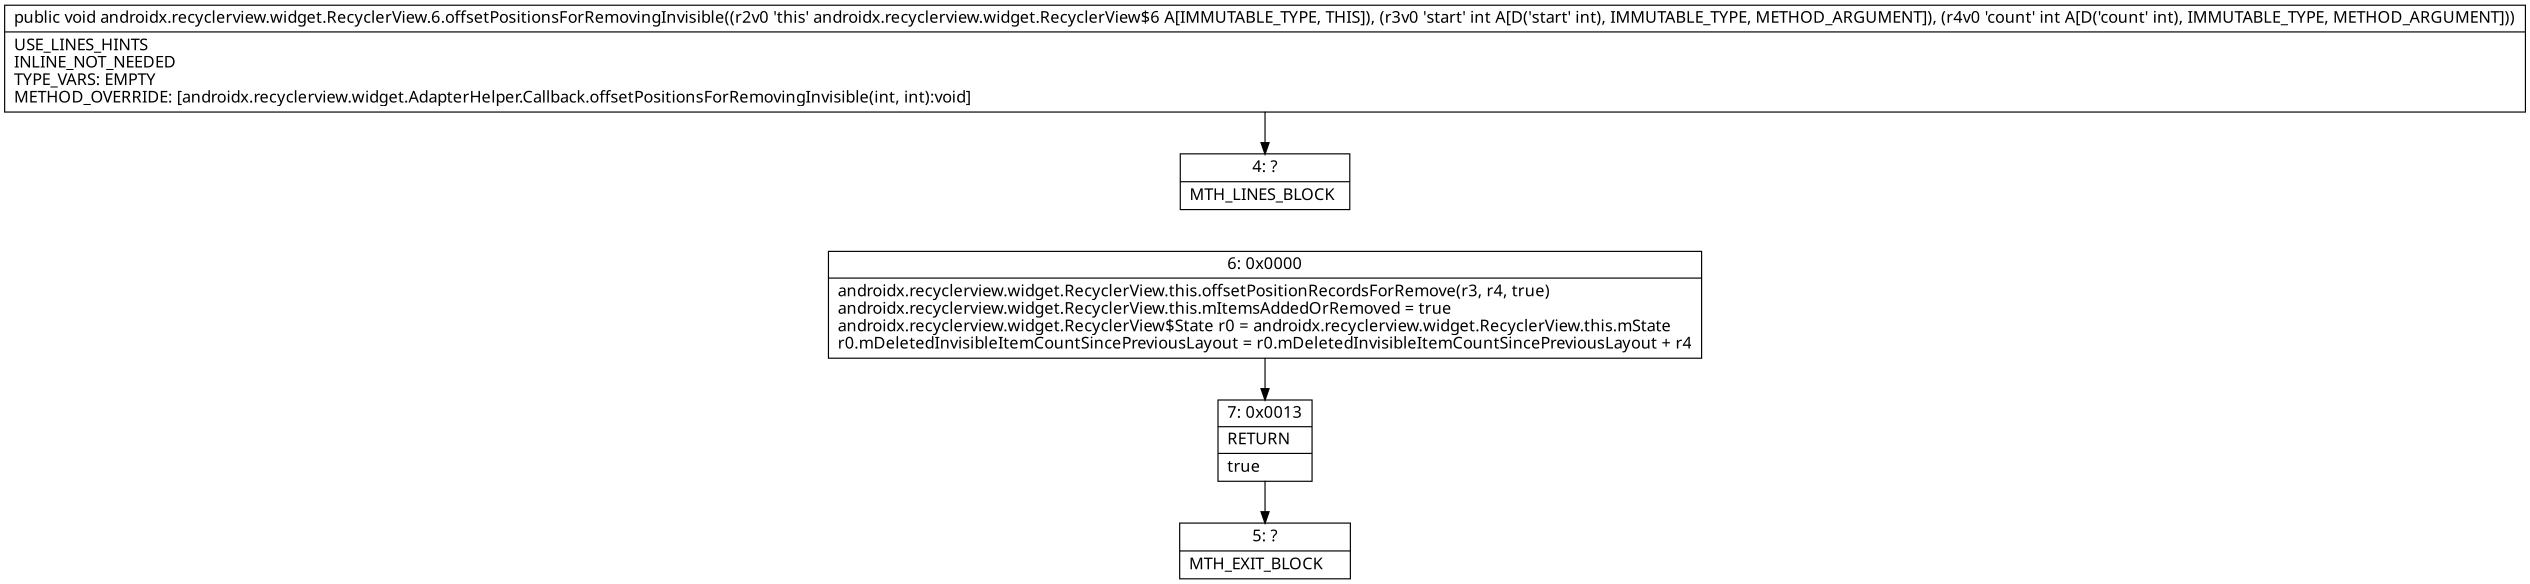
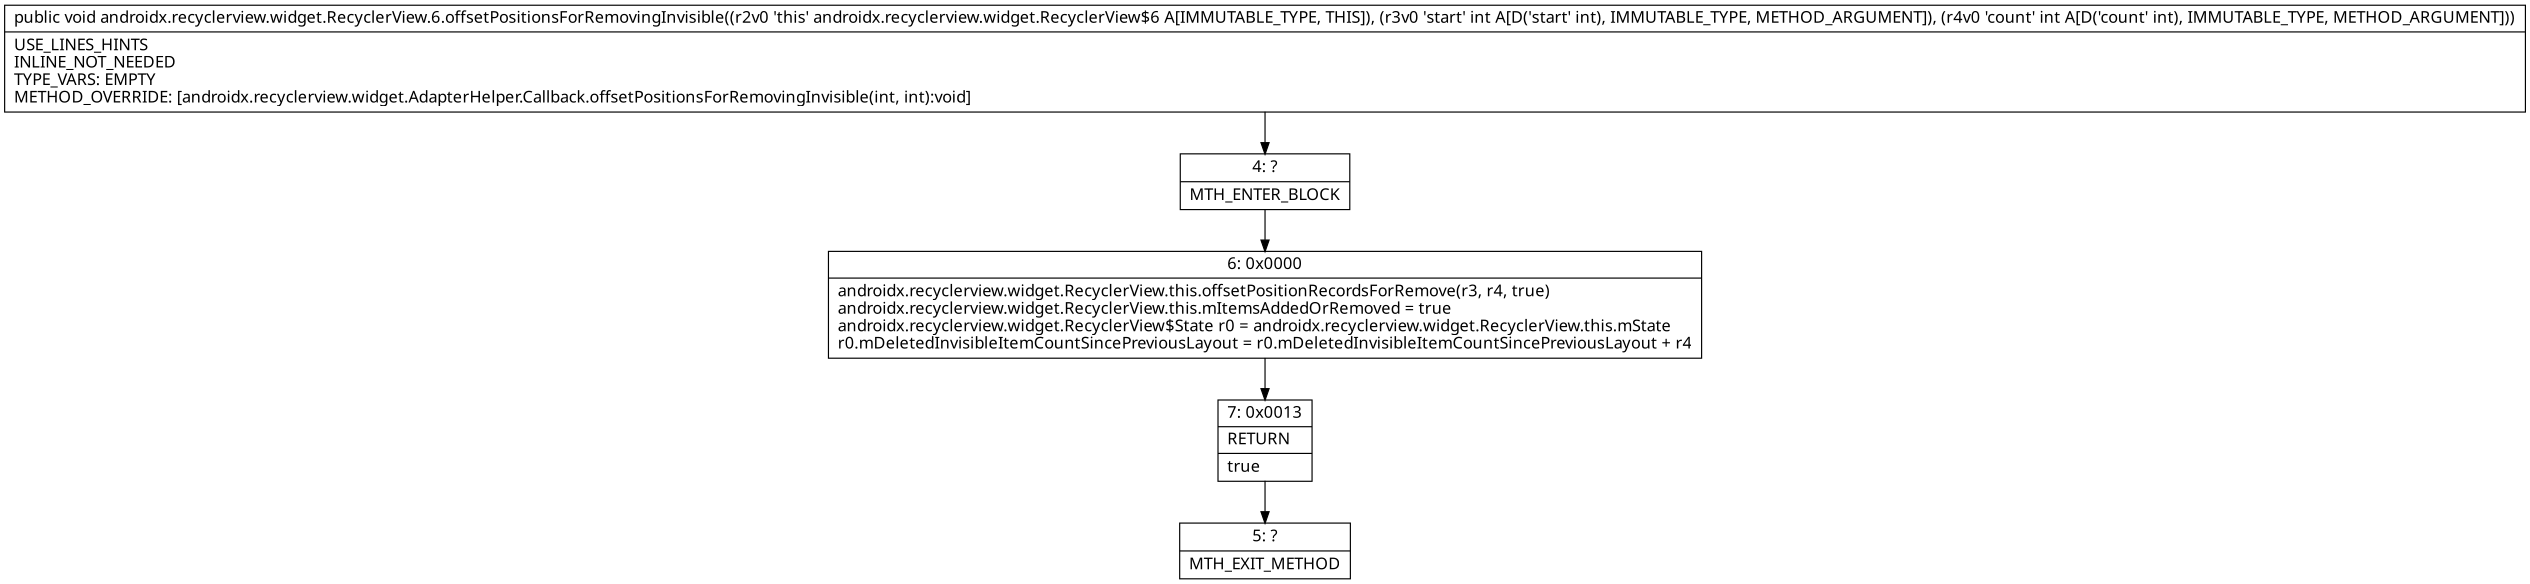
(1263, 195) -> (1265, 195)
none -> (1265, 224)
(1256, 564) -> (1265, 564)
